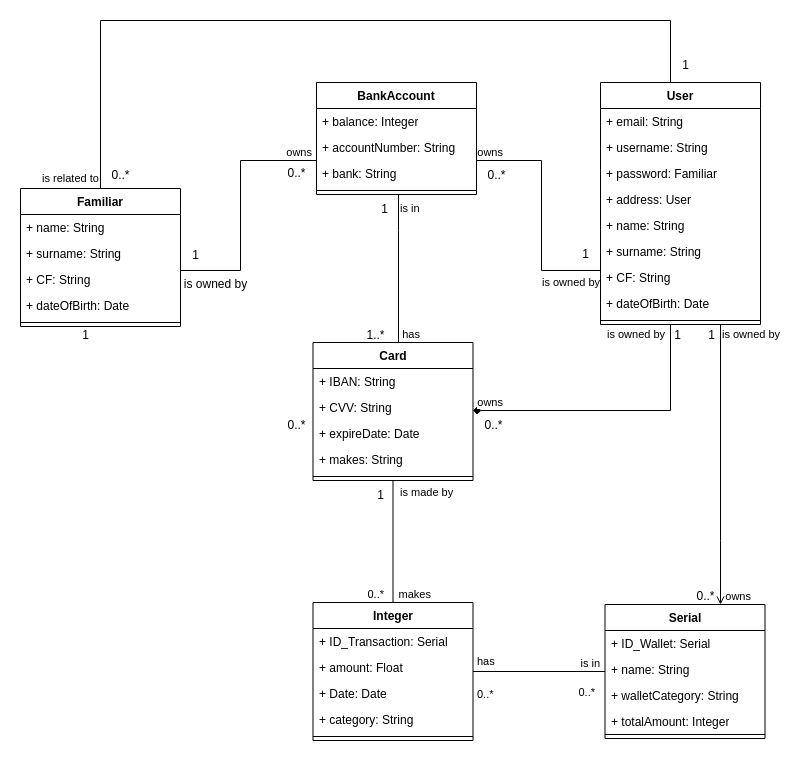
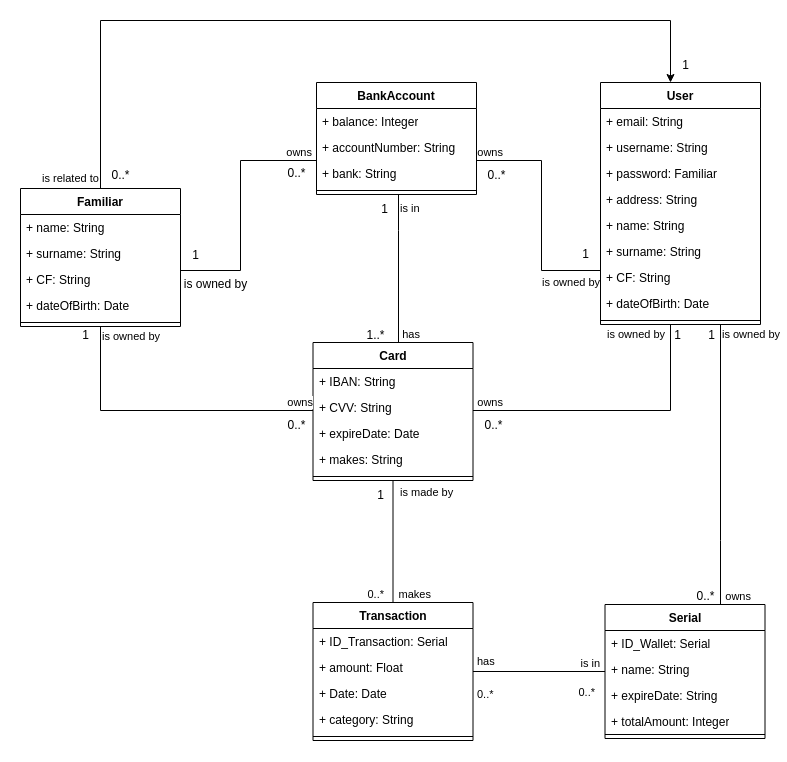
(671, 77) -> (671, 74)
(652, 201) -> (657, 201)
none -> (164, 411)
(481, 411) -> (478, 411)
(721, 599) -> (721, 599)
(394, 617) -> (394, 617)
(683, 697) -> (671, 697)
